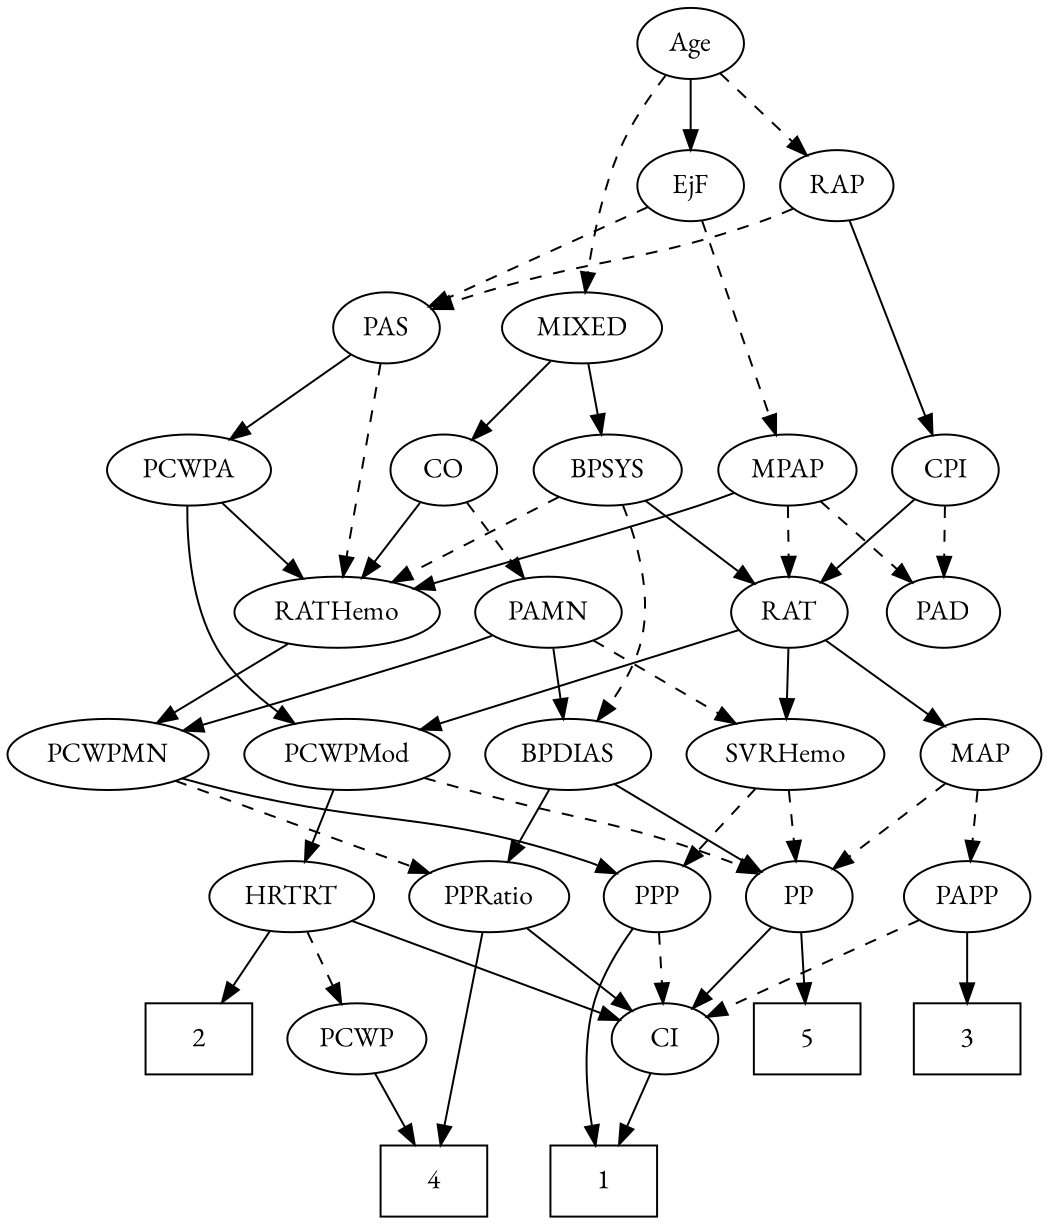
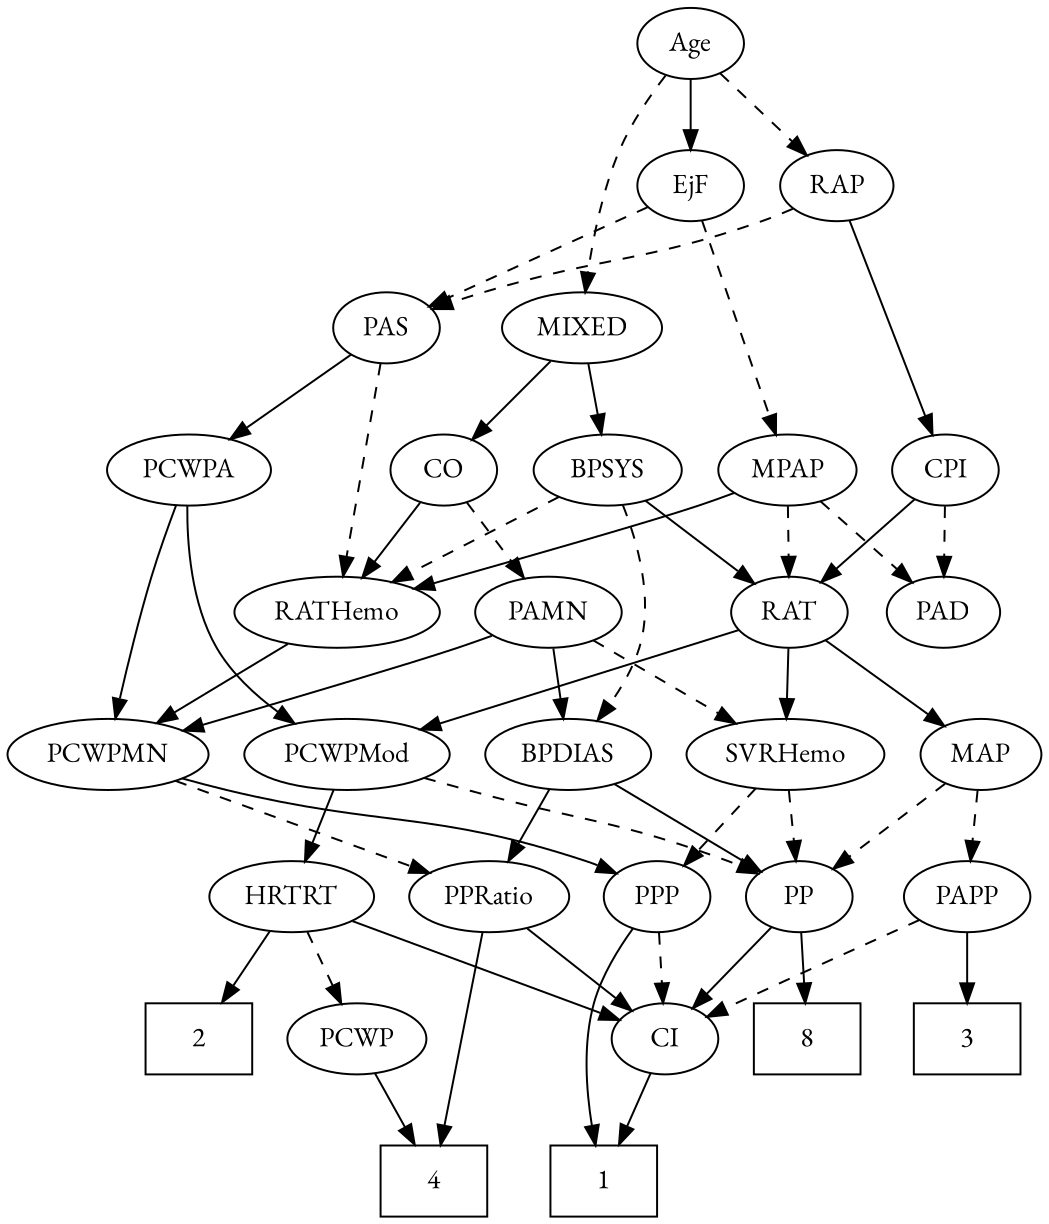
(255, 534) -> (144, 601)
(807, 1039) -> (807, 1039)
